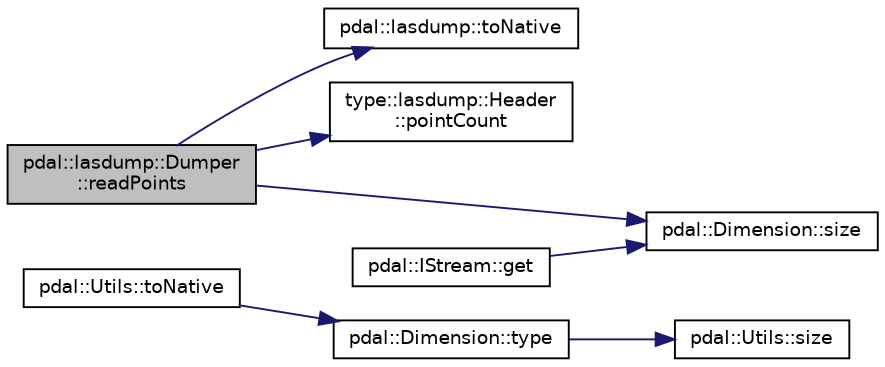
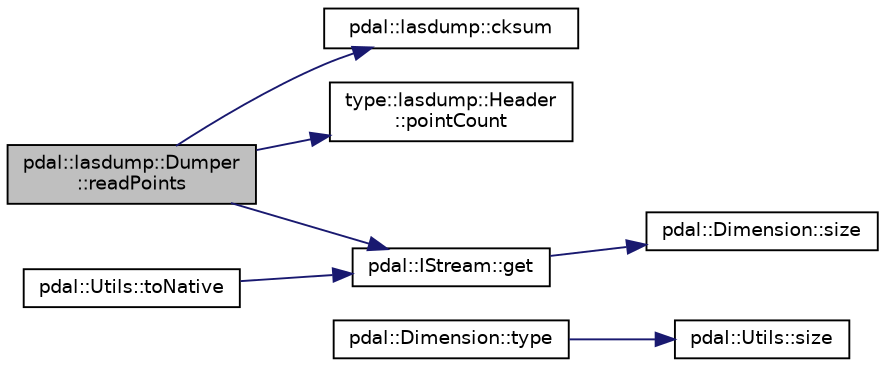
(451, 28) -> (451, 28)
(441, 202) -> (300, 223)
(280, 312) -> (287, 278)
